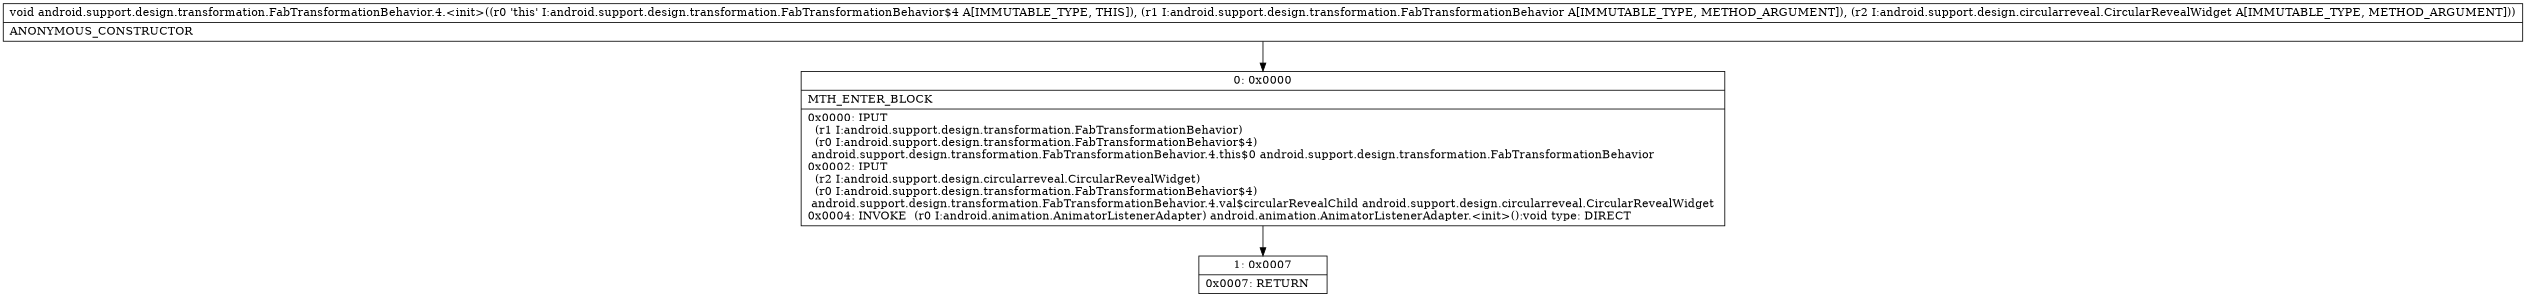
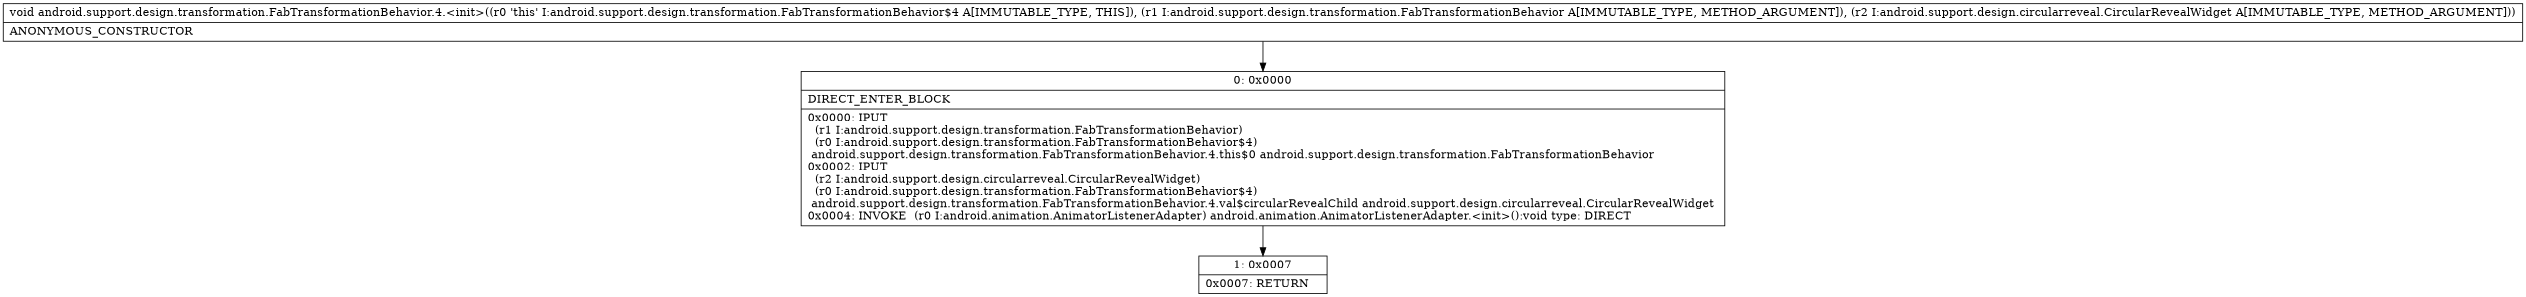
(871, 99) -> (879, 99)
